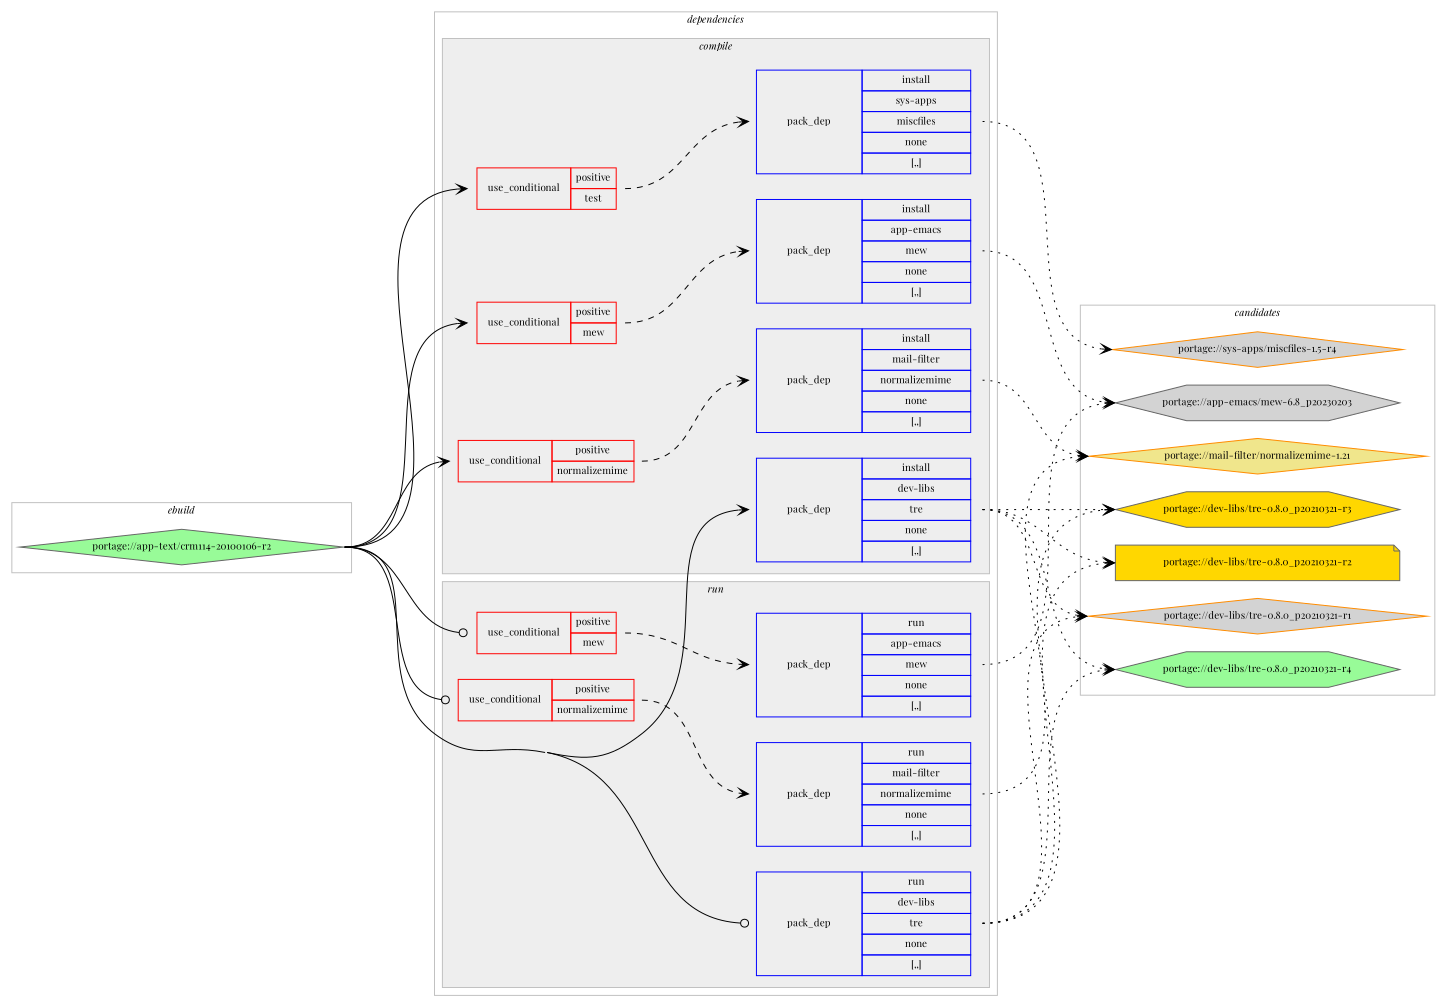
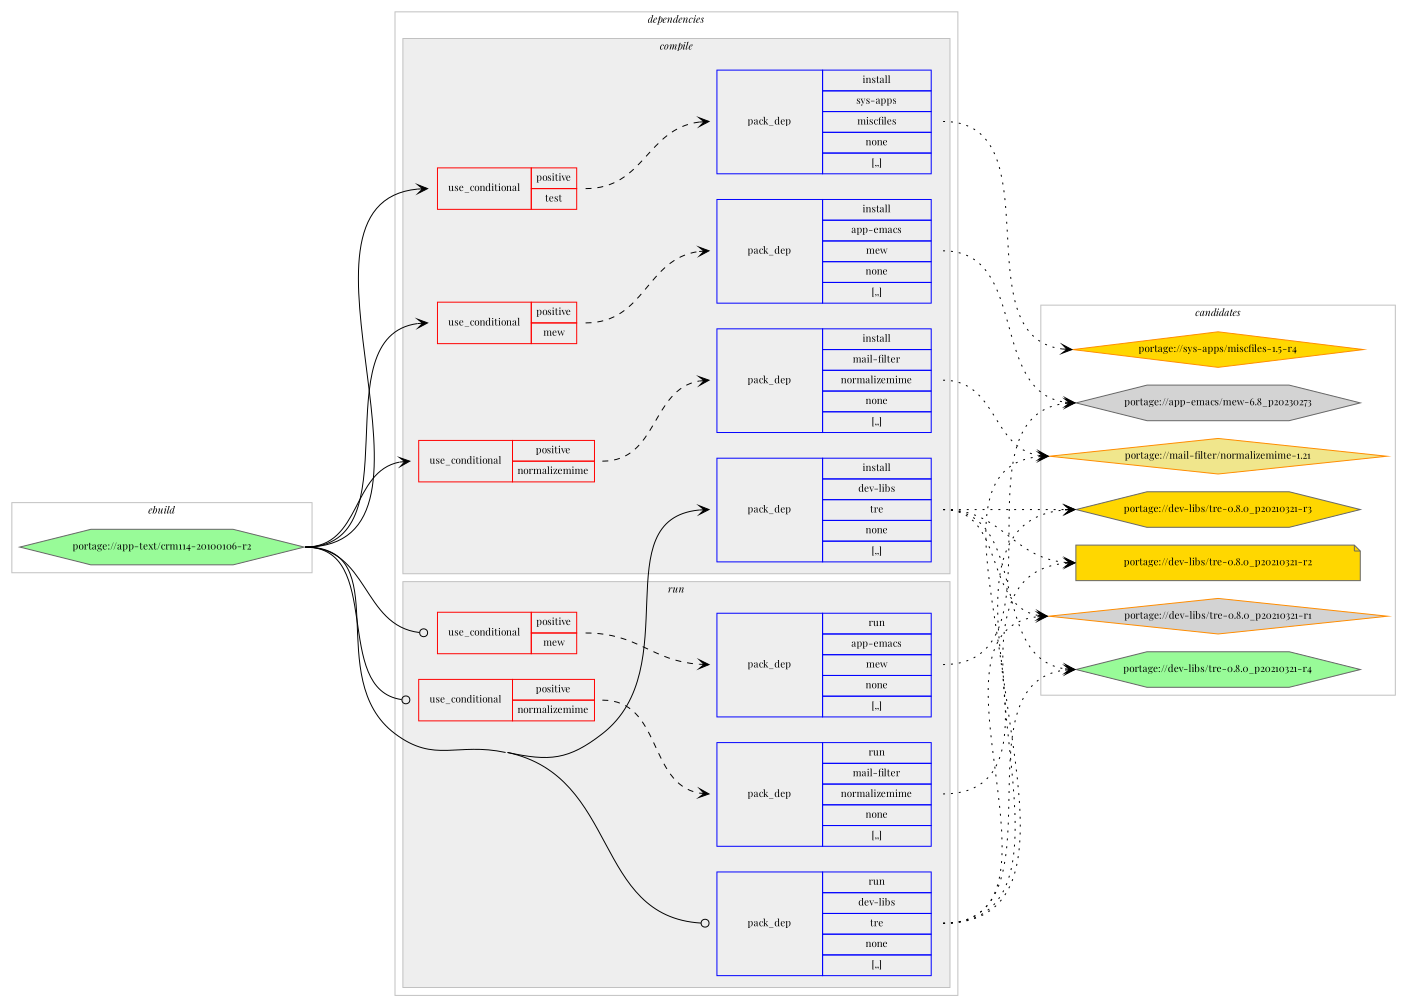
(1258, 350) -> (1218, 350)
(1258, 403) -> (1218, 403)
(182, 547) -> (162, 547)
